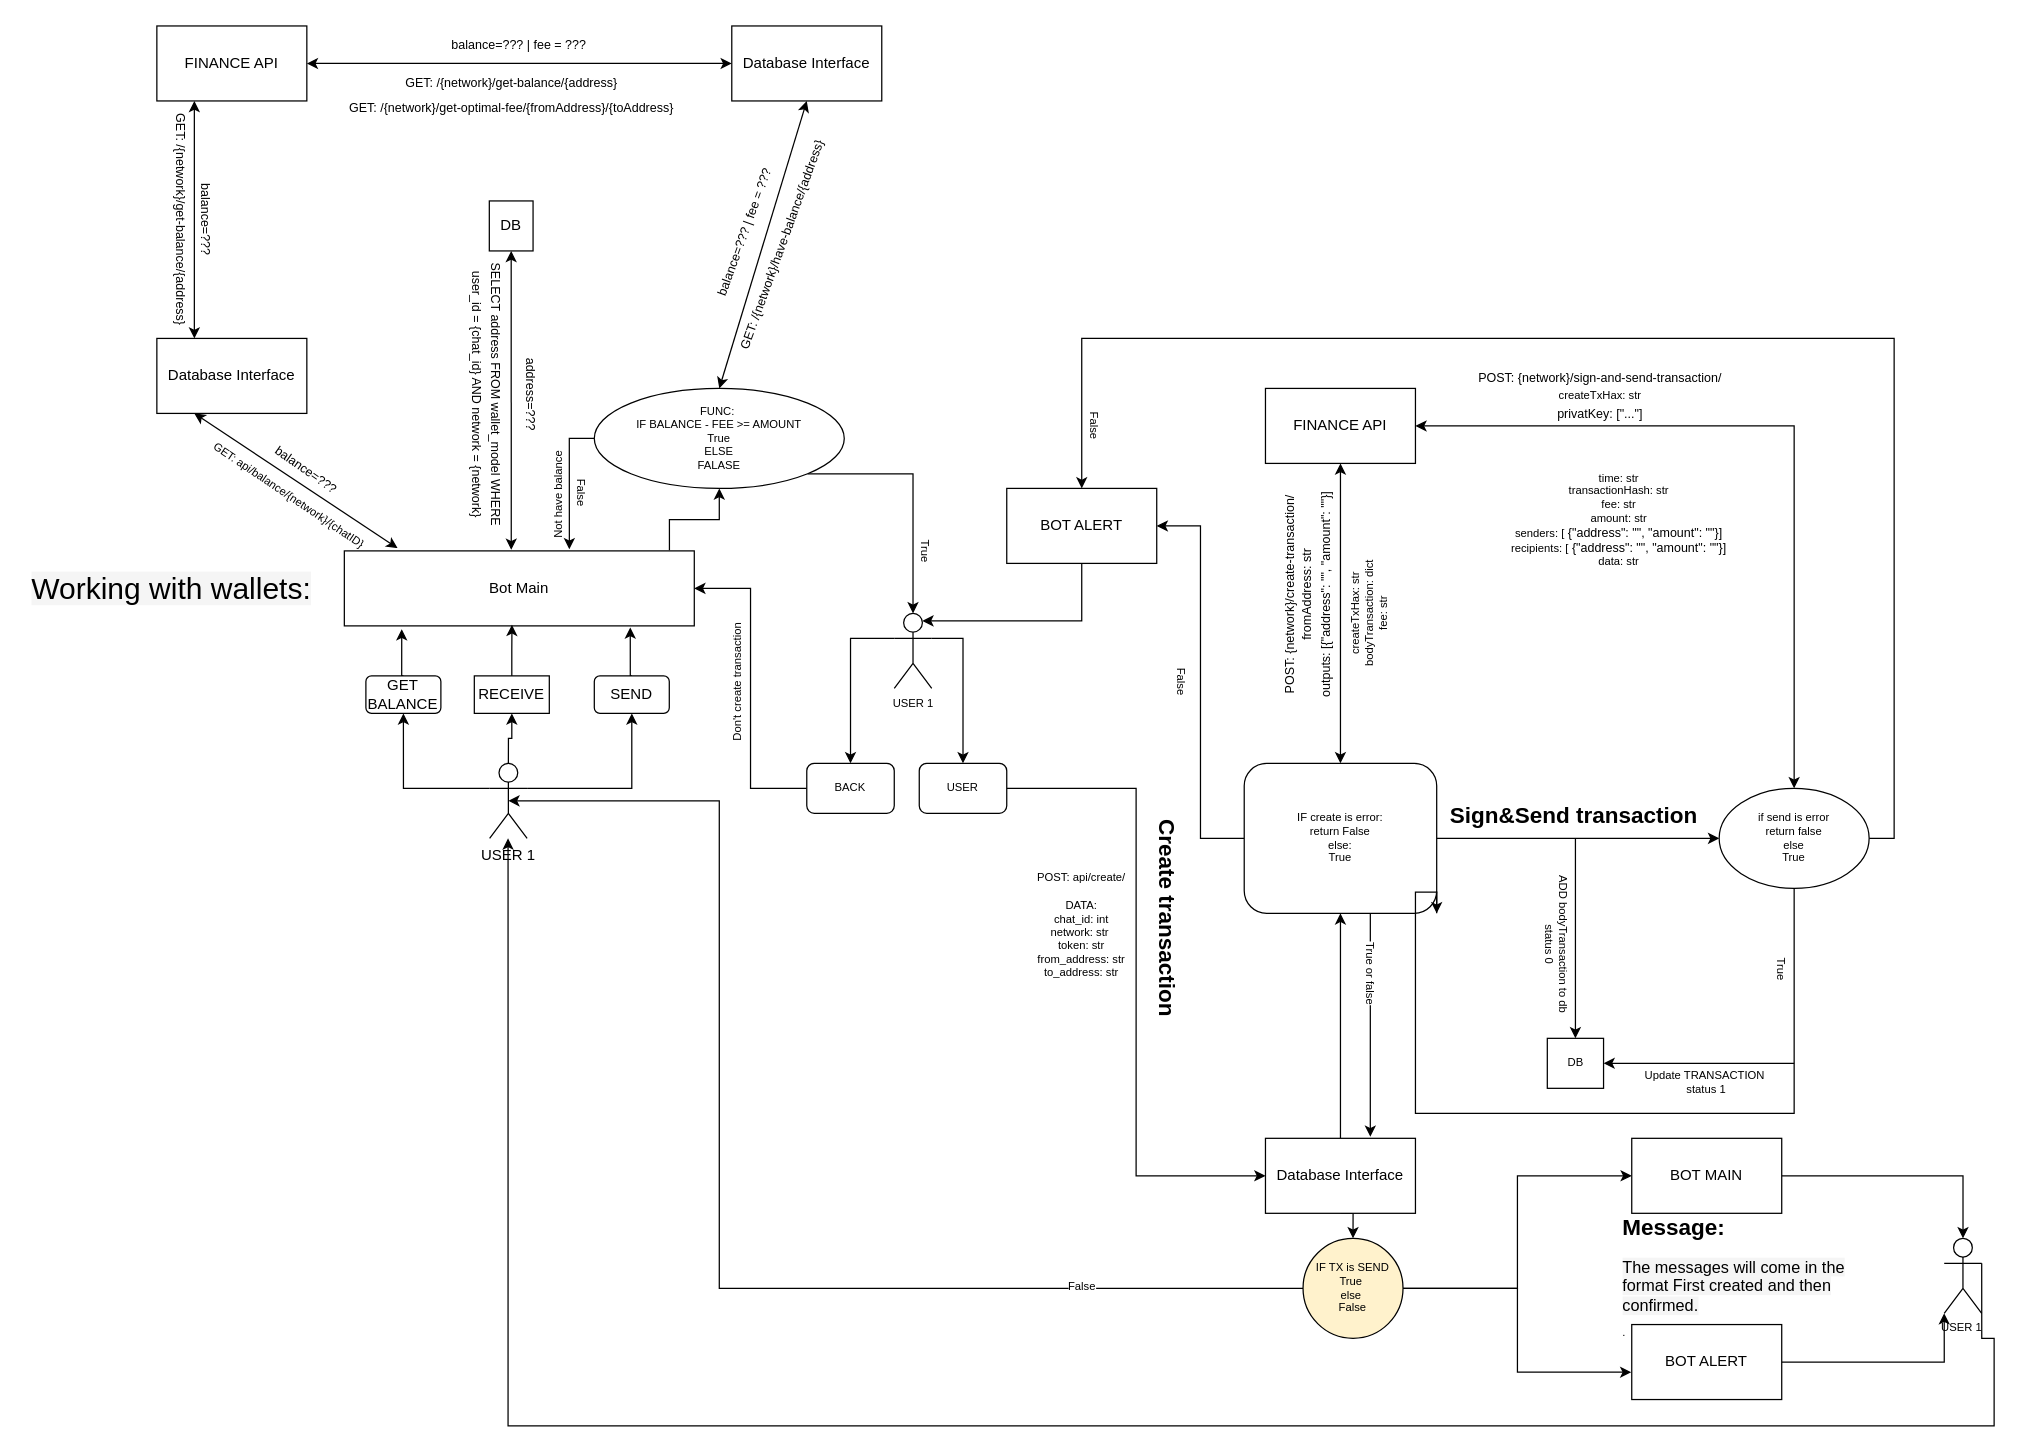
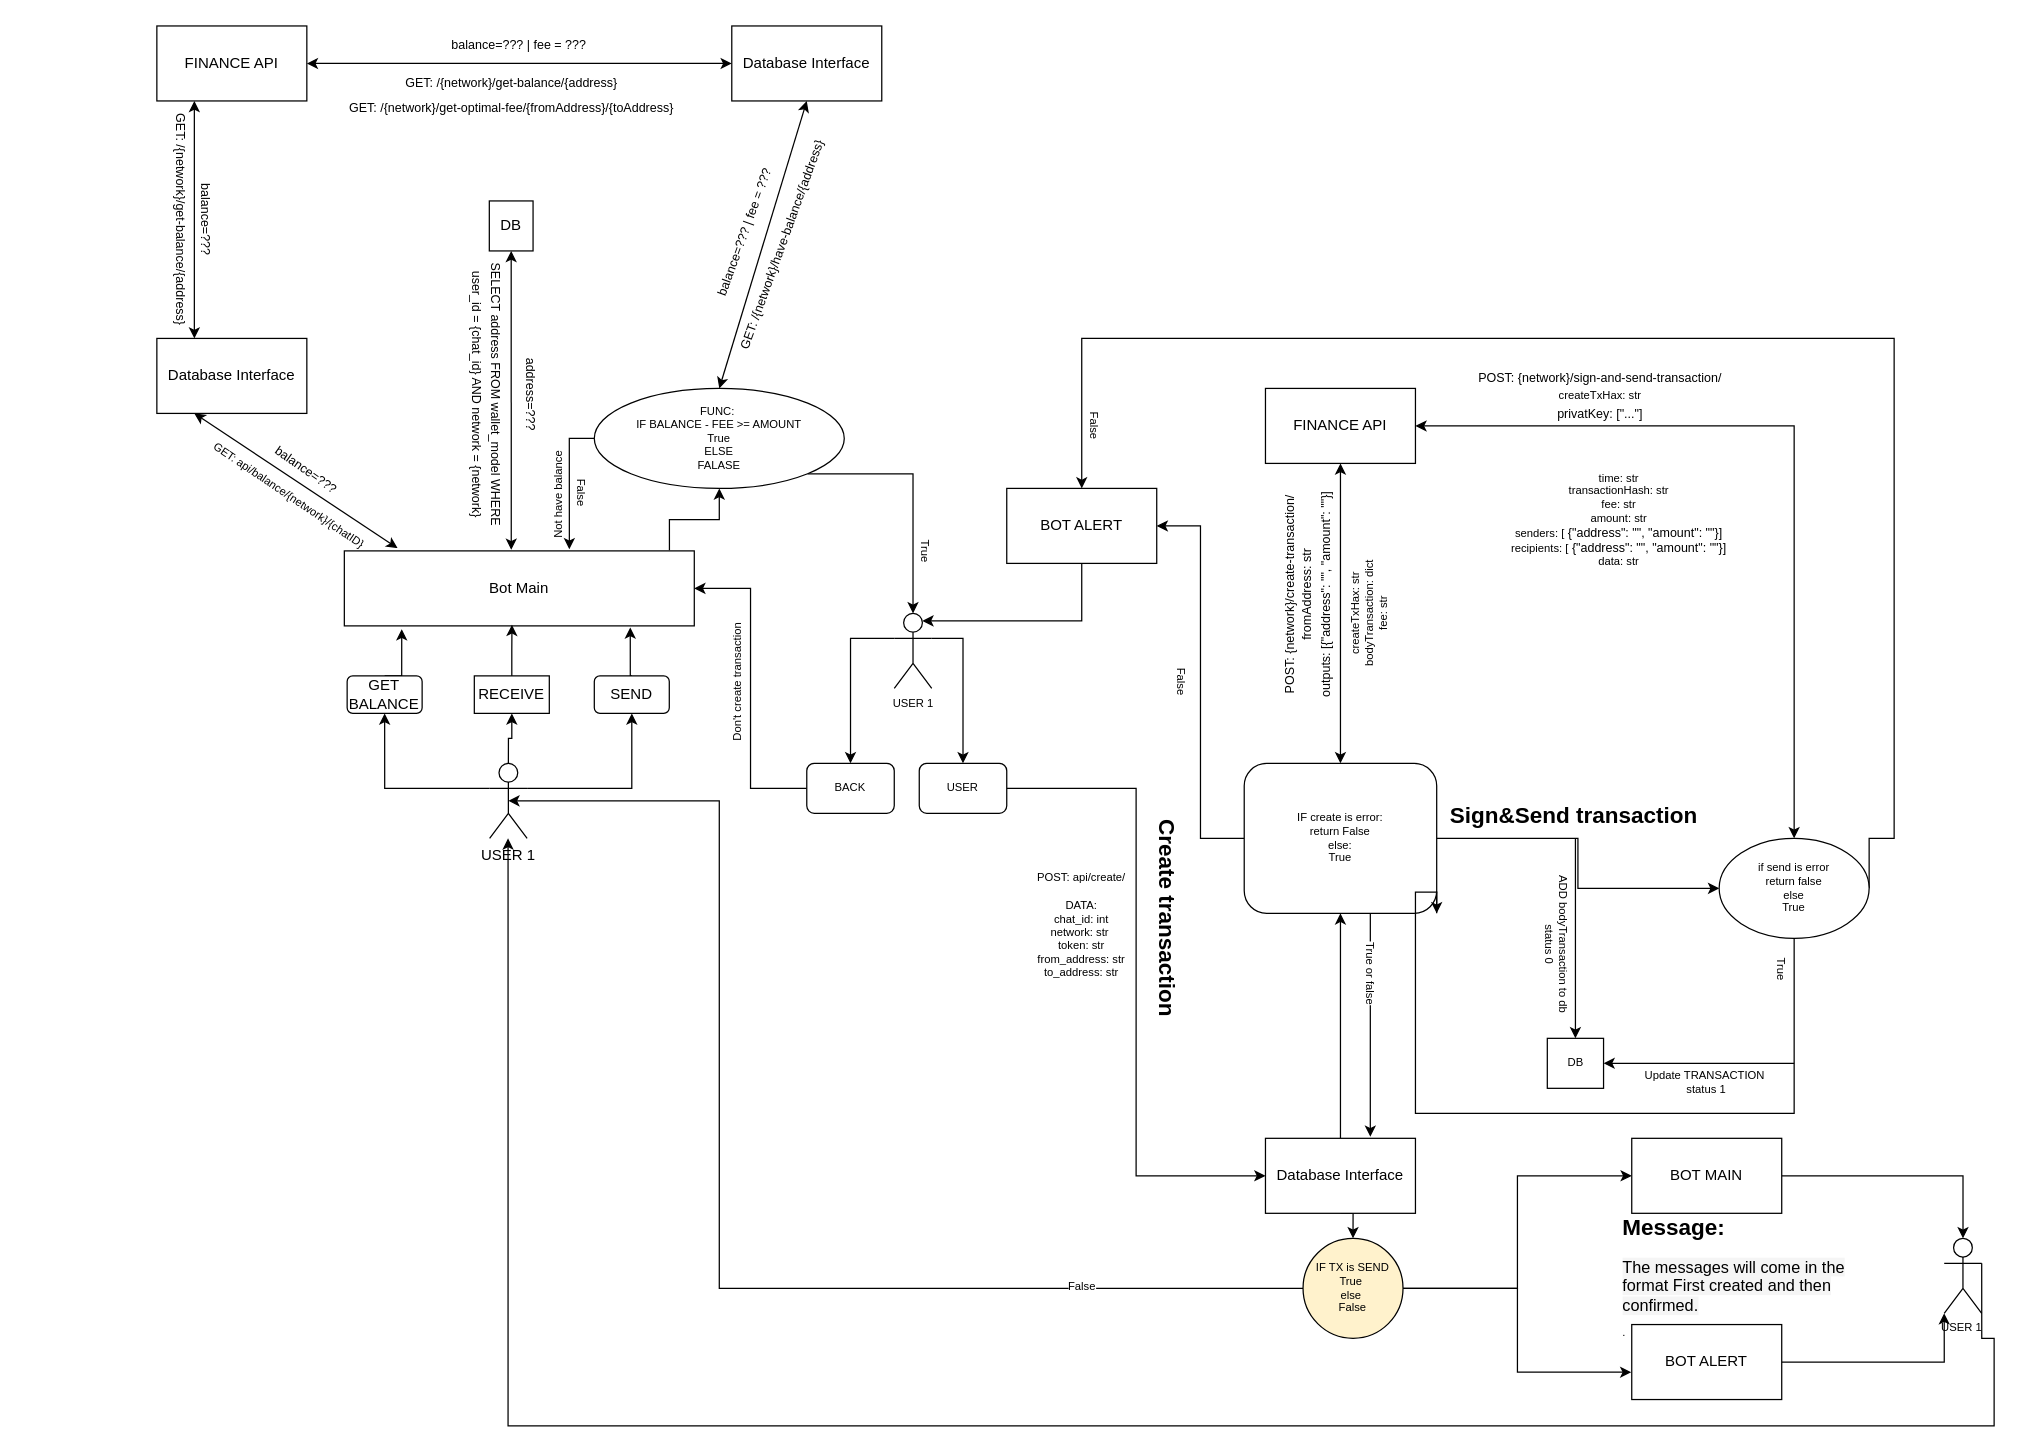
(173, 588) -> none
(403, 694) -> (385, 694)
(1794, 838) -> (1794, 888)
